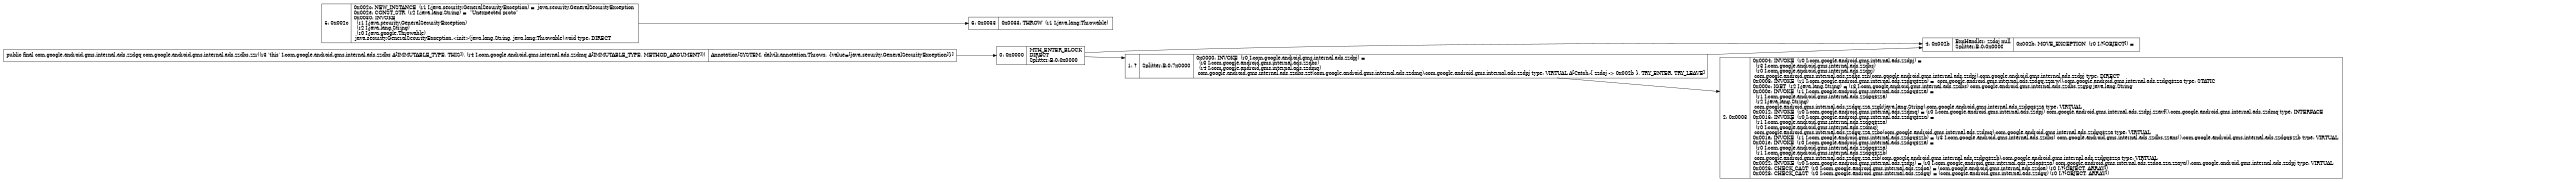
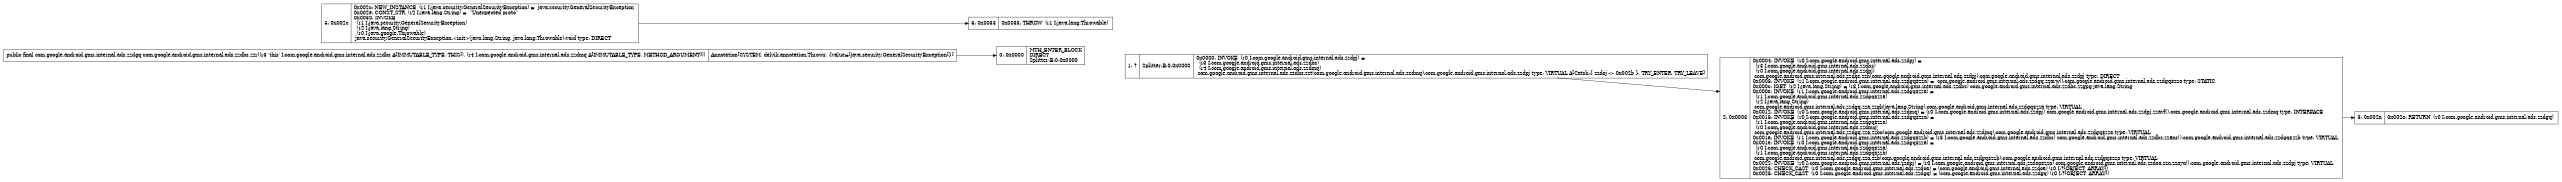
(2031, 45) -> none
(1103, 57) -> none
(1166, 66) -> (1166, 66)
none -> (2456, 118)
